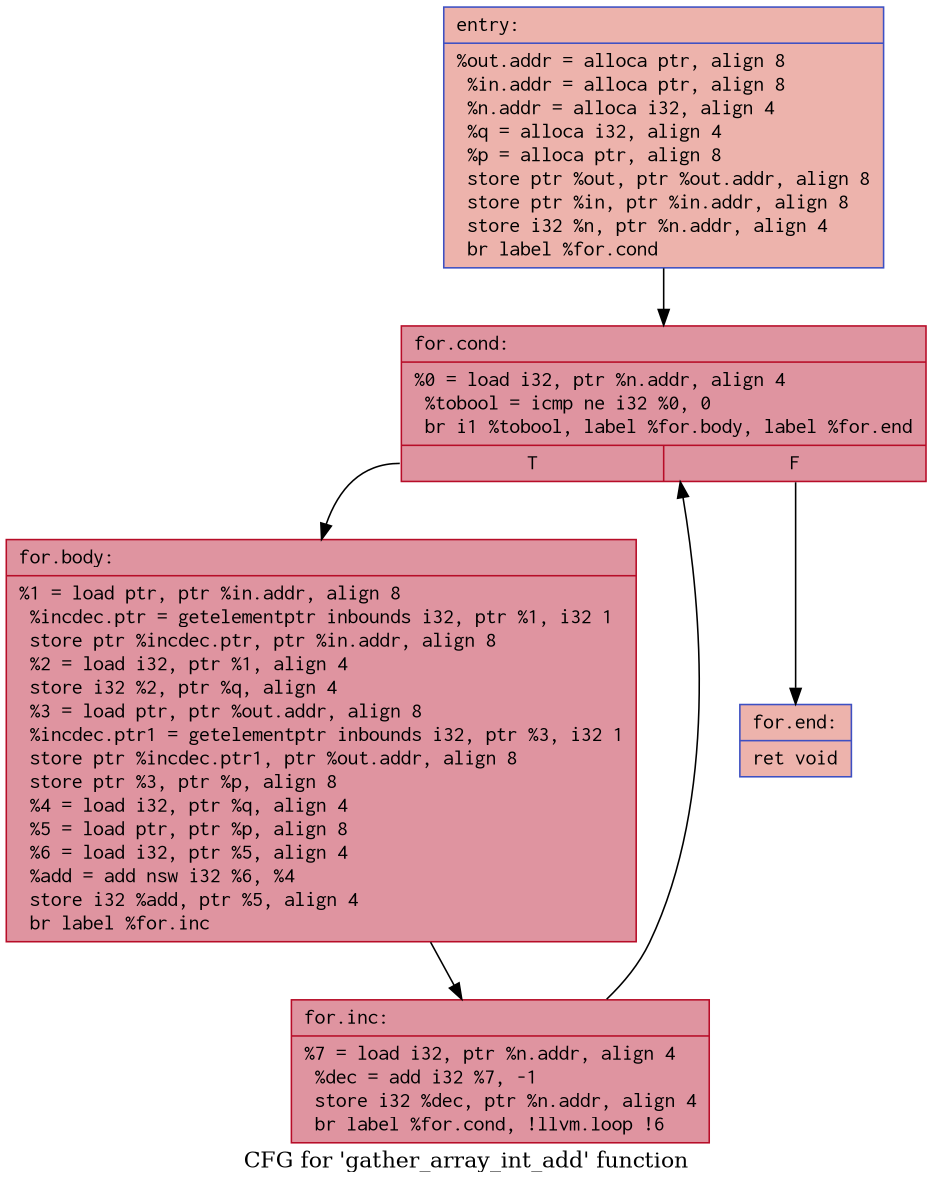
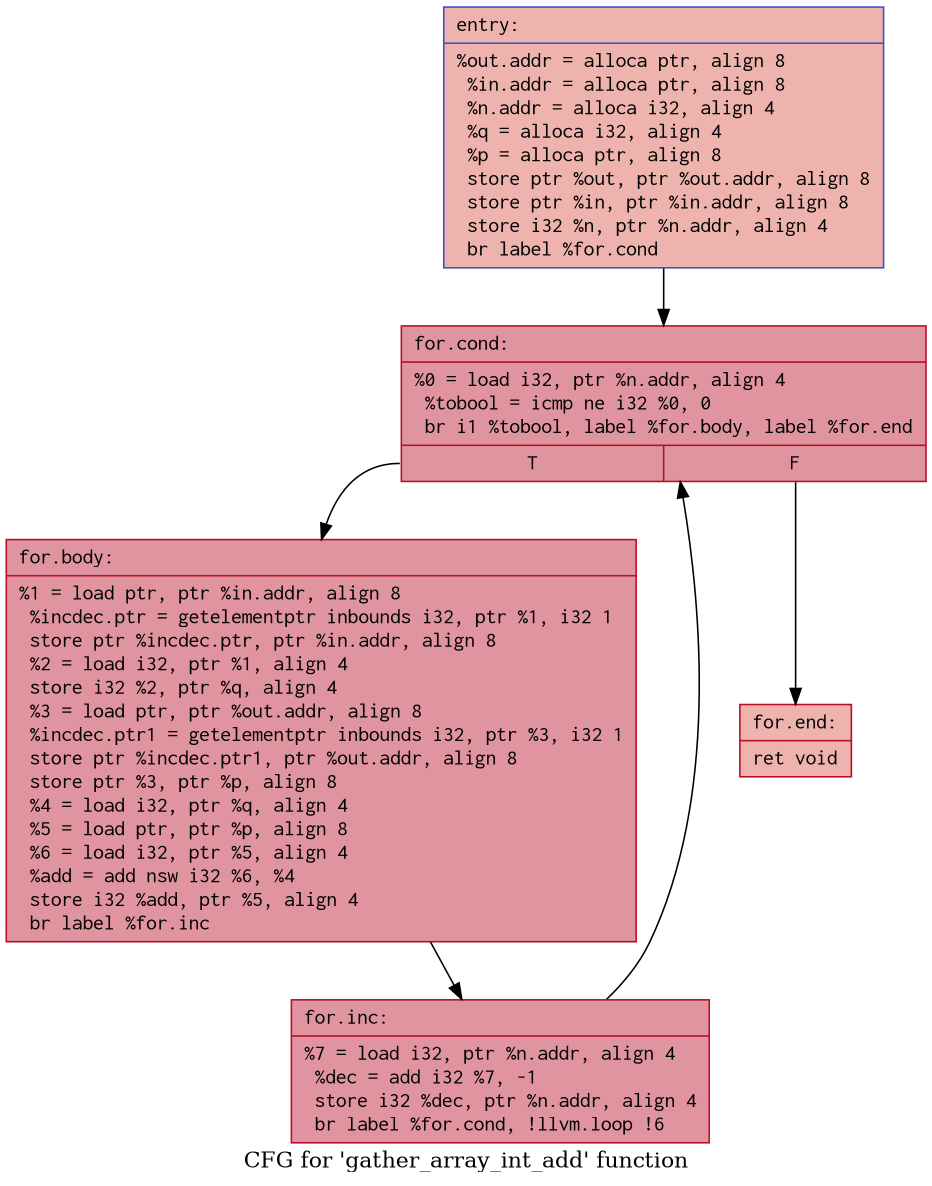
(796, 741) -> (796, 741)
